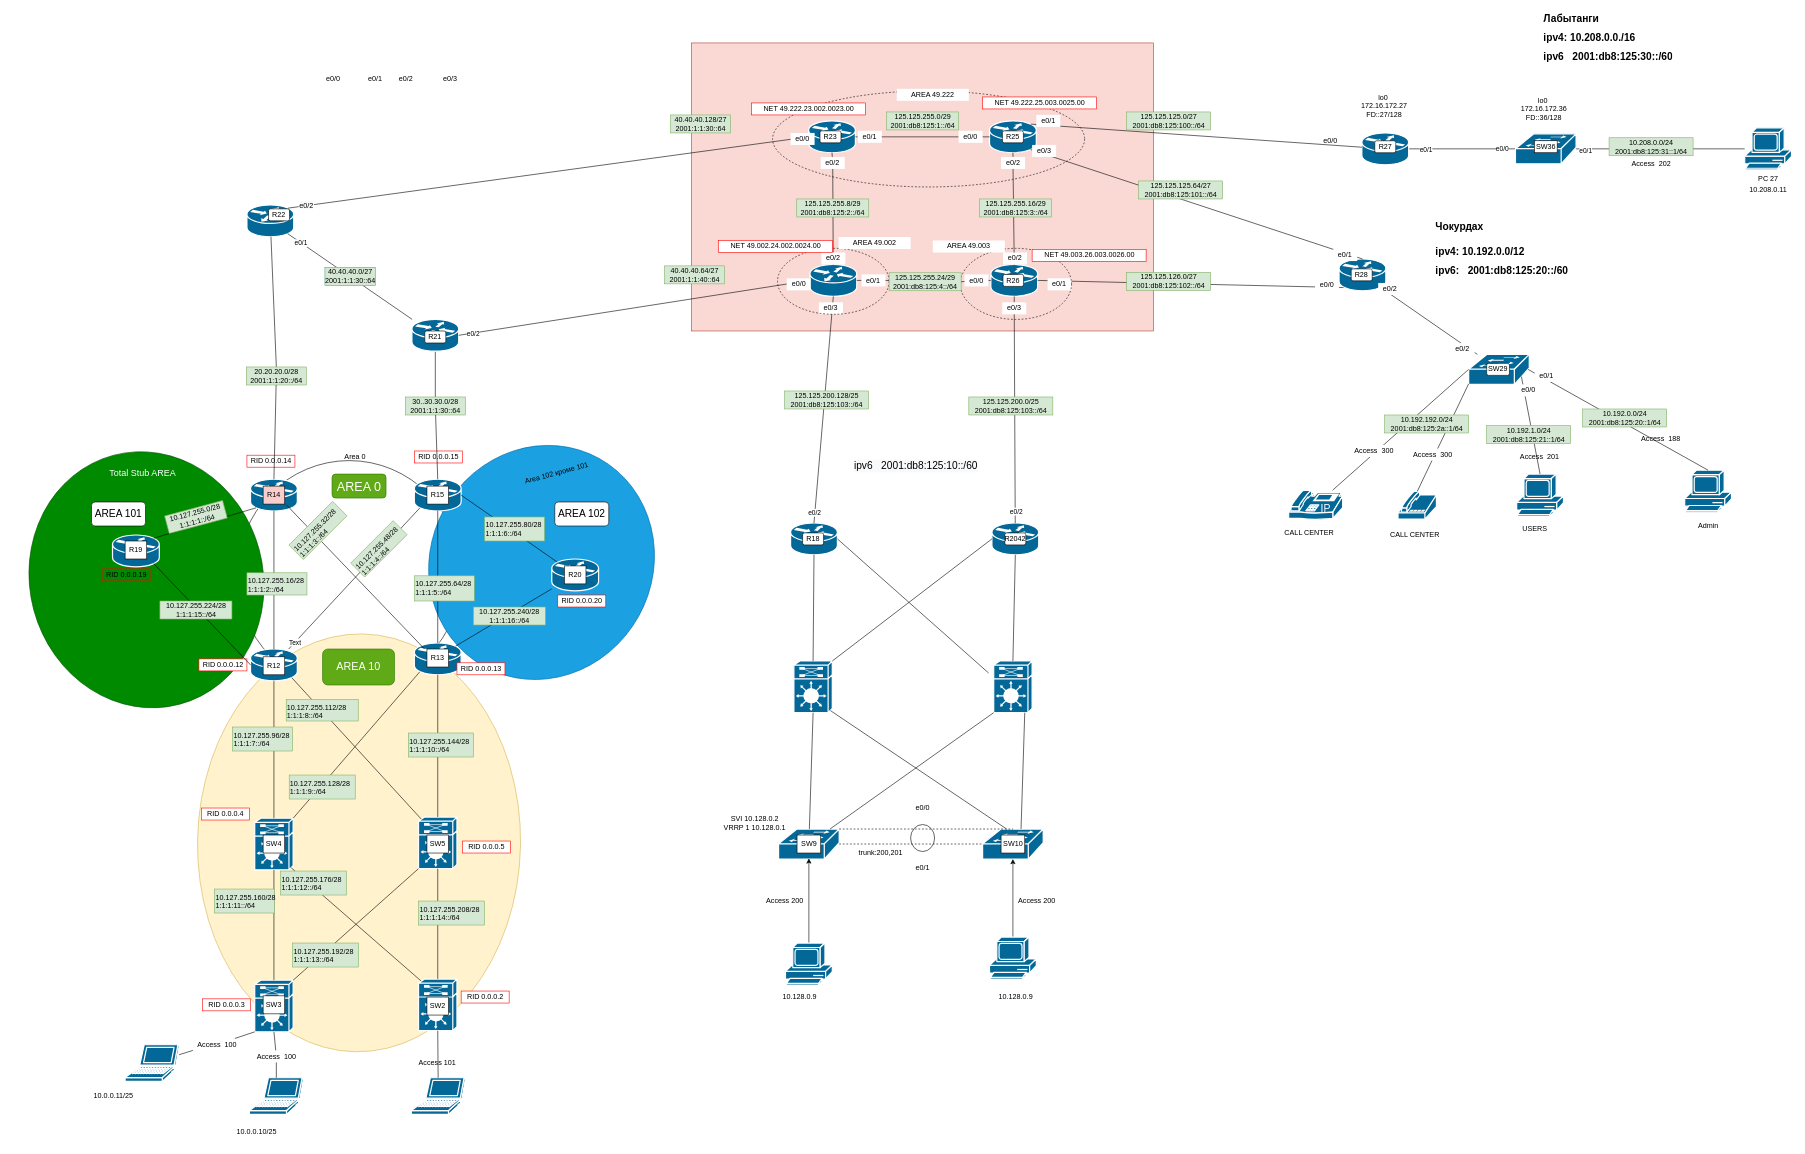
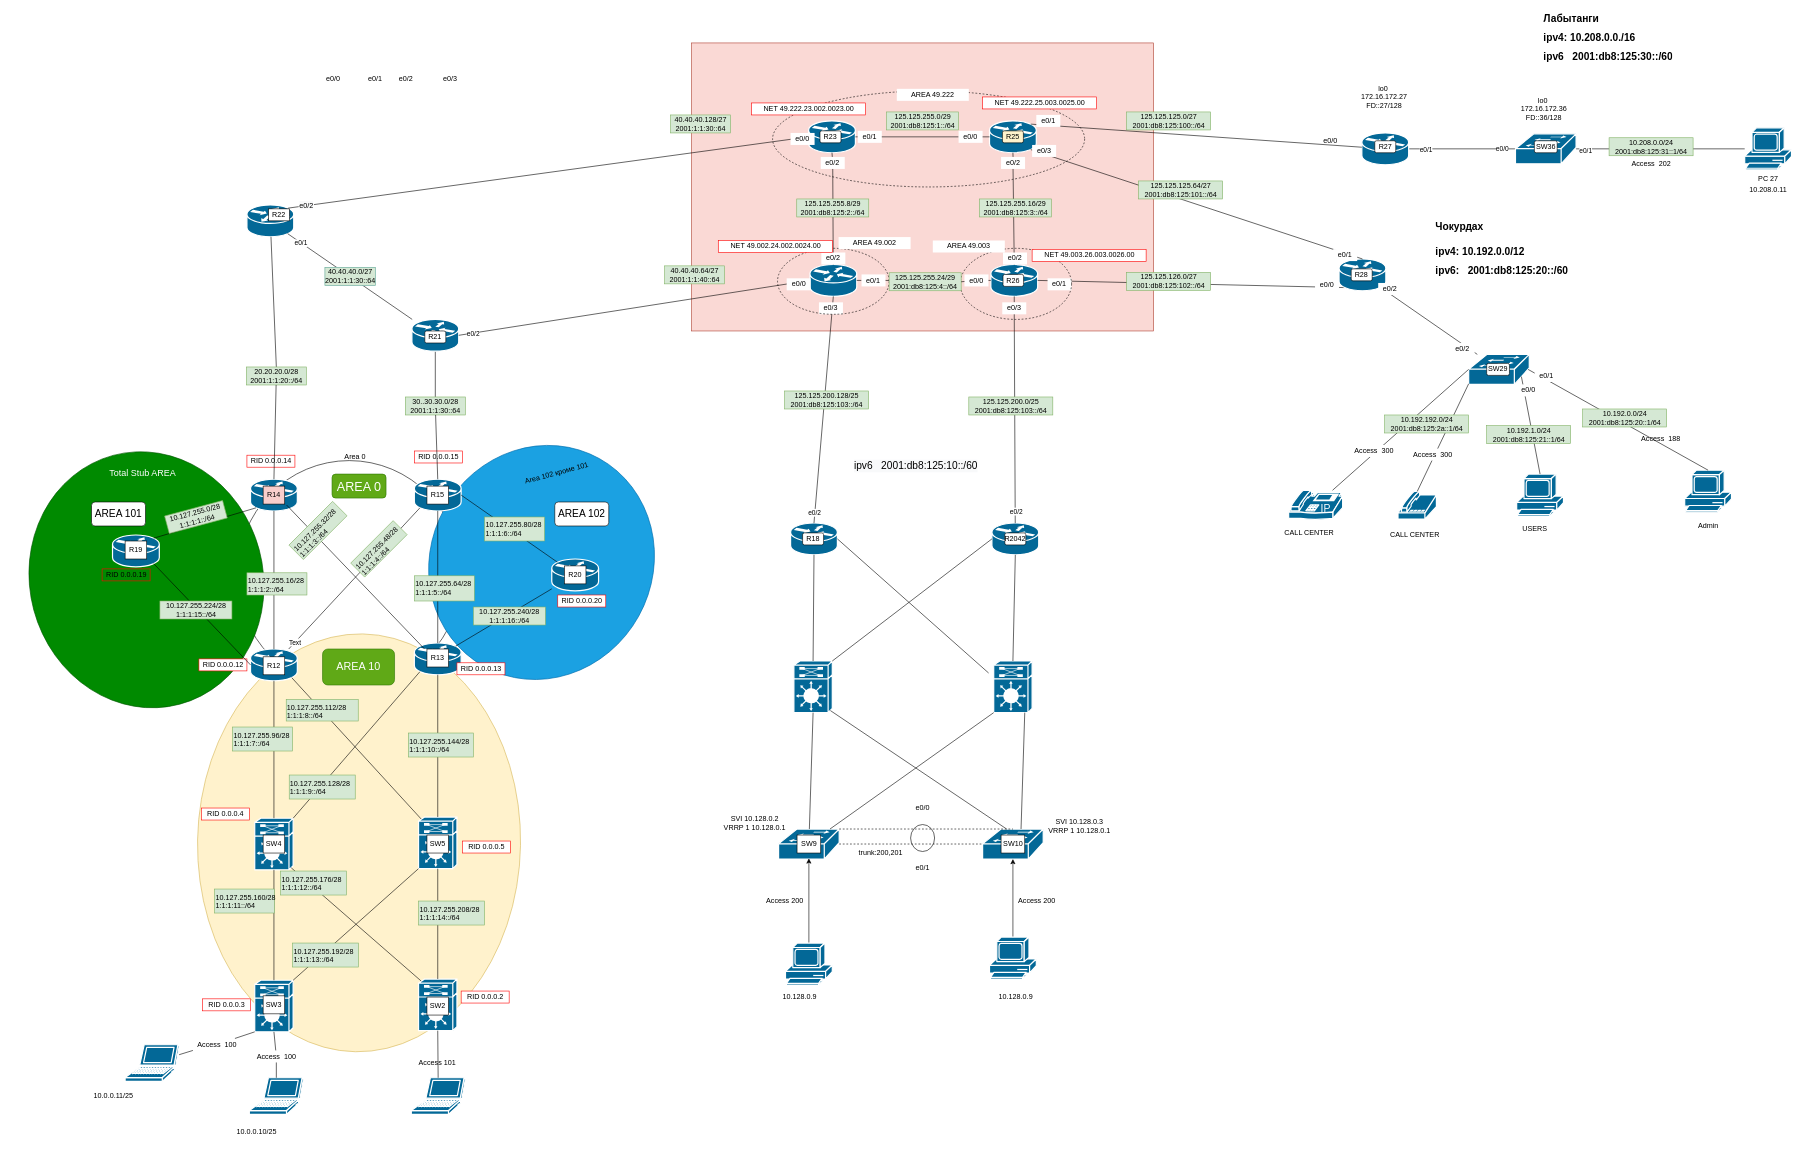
(1384, 106) -> (1384, 97)
(1013, 137) -> (1013, 137)
(1546, 147) -> (1546, 147)
(279, 215) -> (279, 215)
(1539, 457) -> none
none -> (1079, 826)
